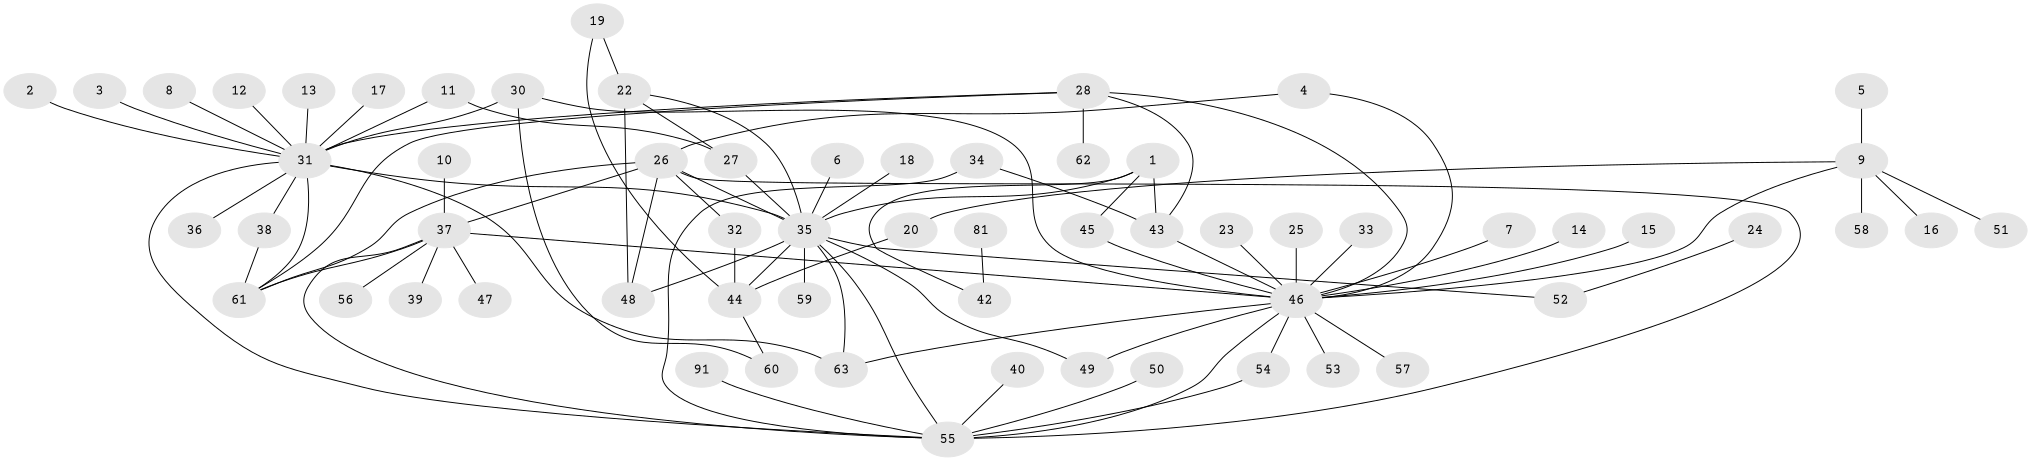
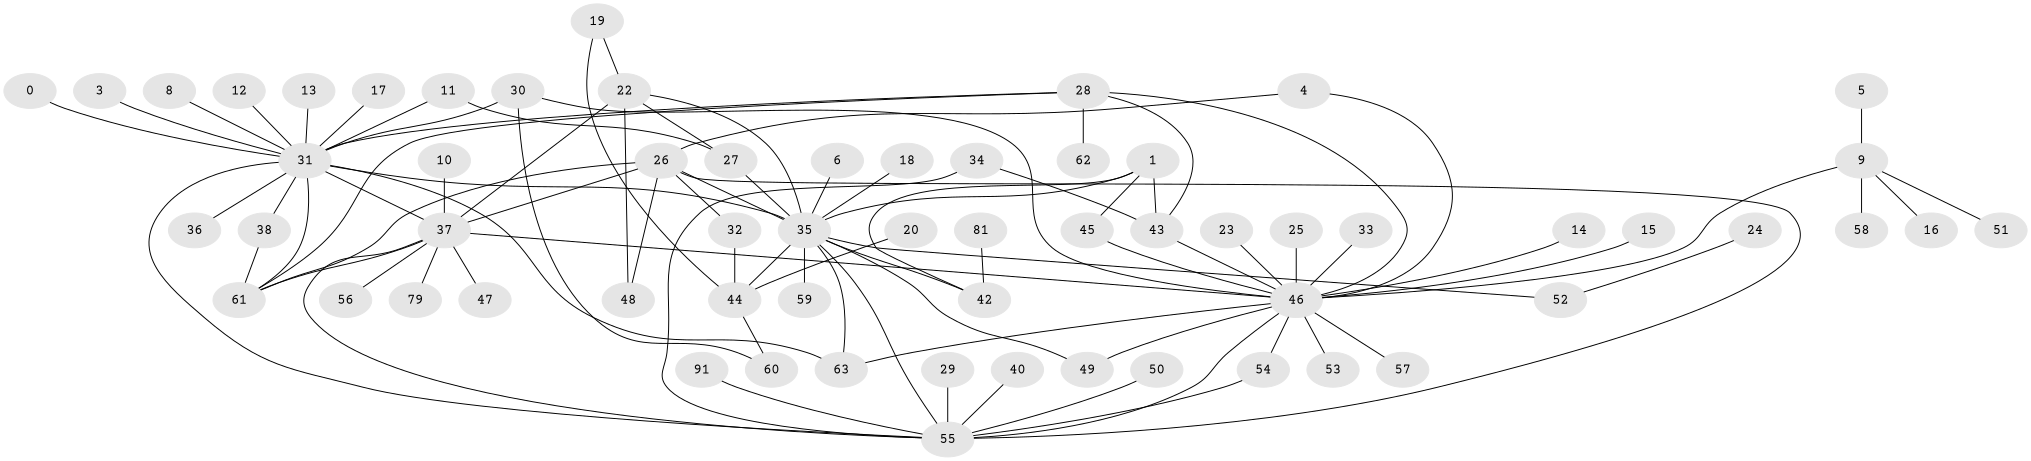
(30, 91) -> (30, 91)
none -> (534, 161)
(1381, 172) -> none
none -> (375, 196)
(1509, 230) -> none
(718, 268) -> (894, 265)
(415, 300) -> (415, 300)
none -> (948, 370)
